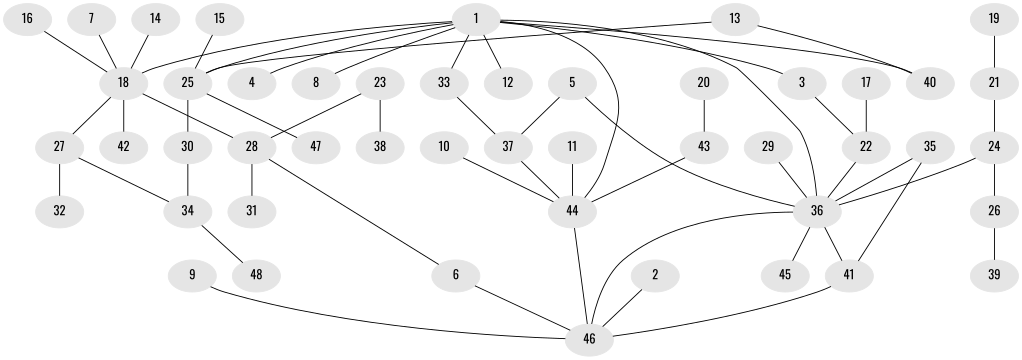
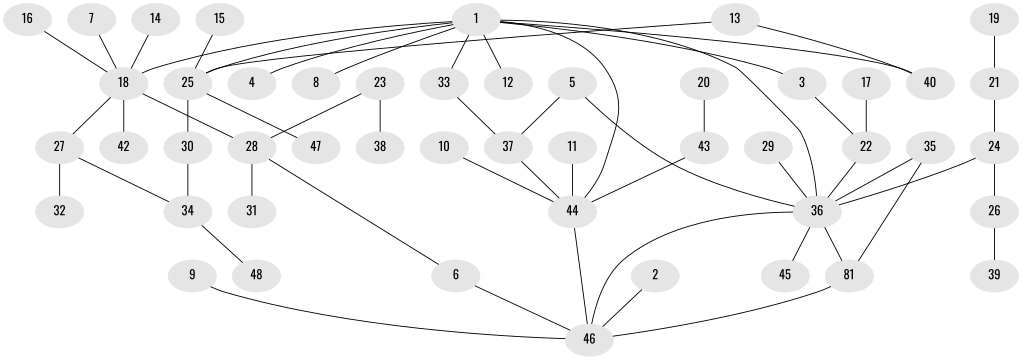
(849, 276) -> (849, 276)
